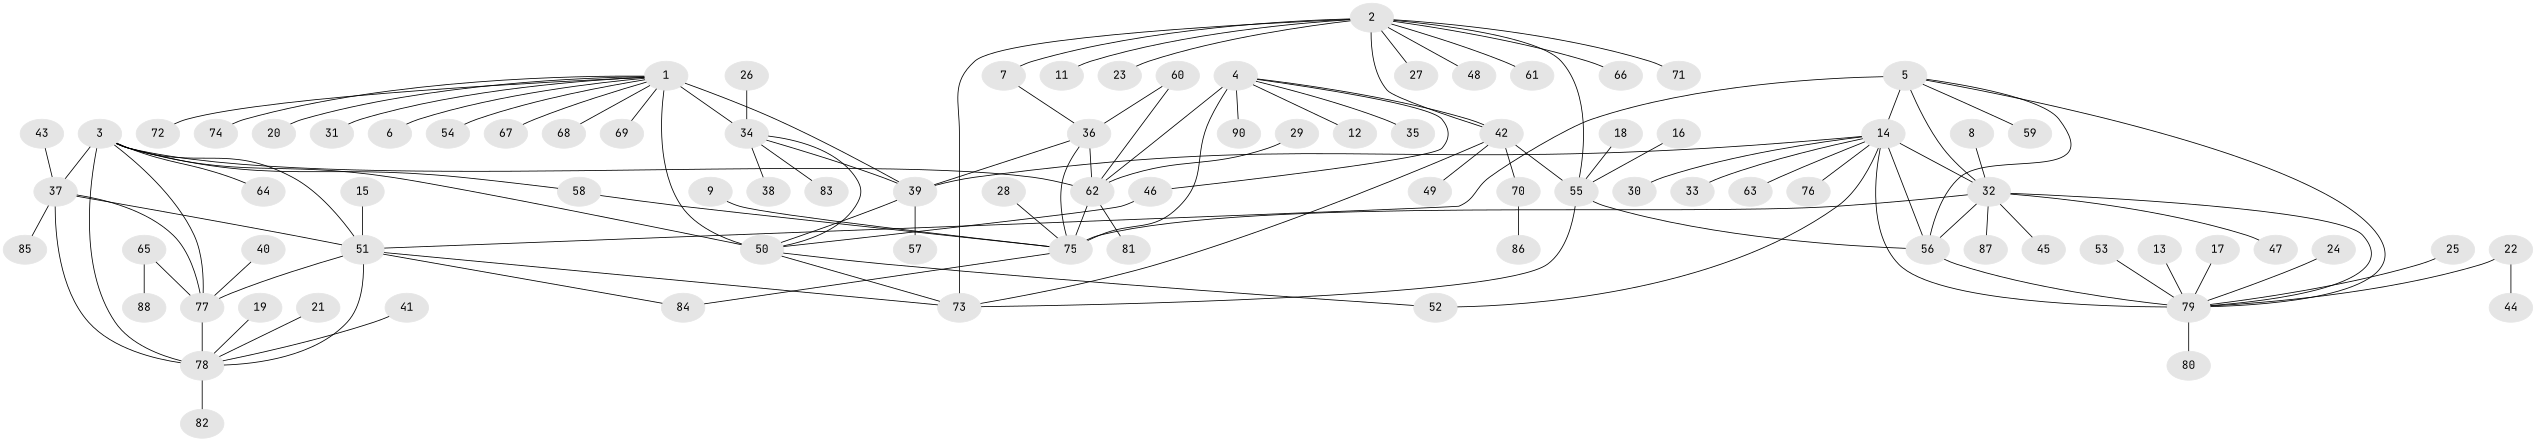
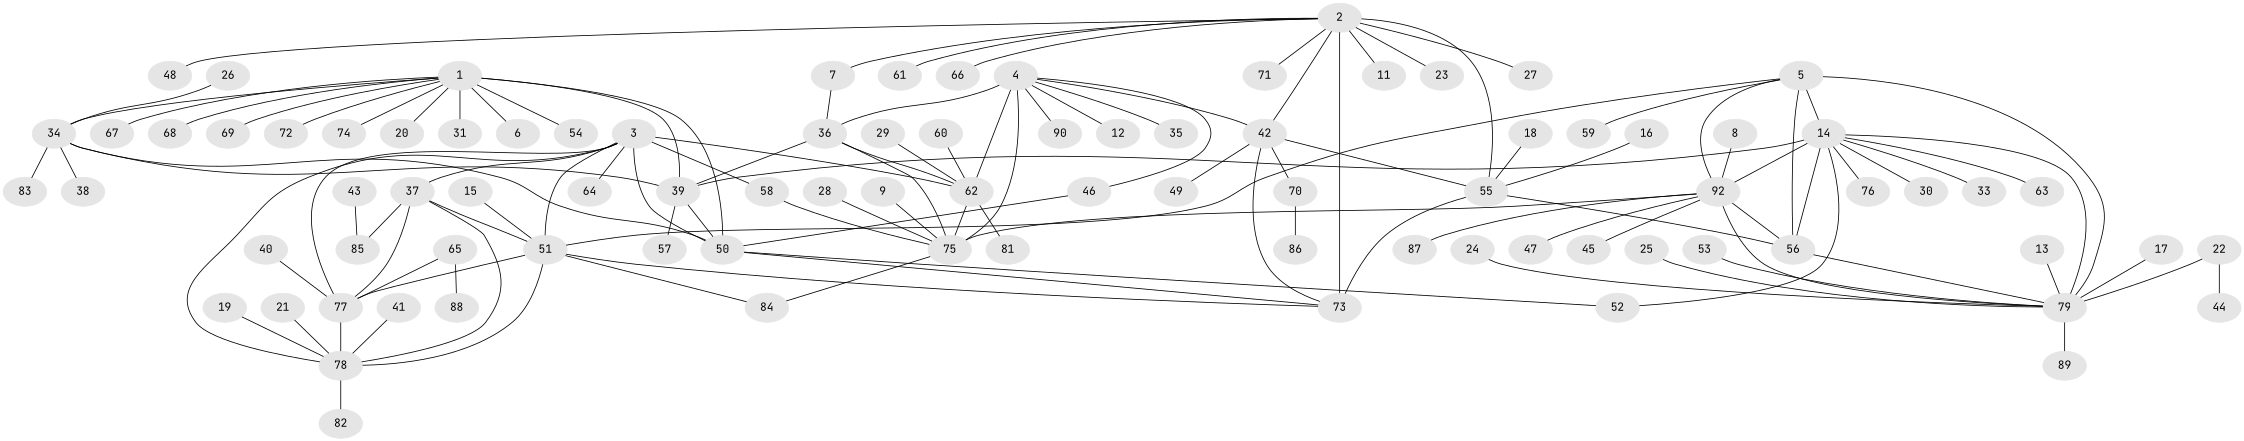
(1133, 105) -> (920, 105)
(49, 163) -> (356, 221)
(1989, 192) -> (1718, 192)
(2189, 366) -> (2065, 366)
